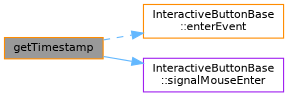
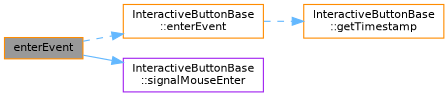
none -> (374, 21)
(54, 48) -> (44, 48)
